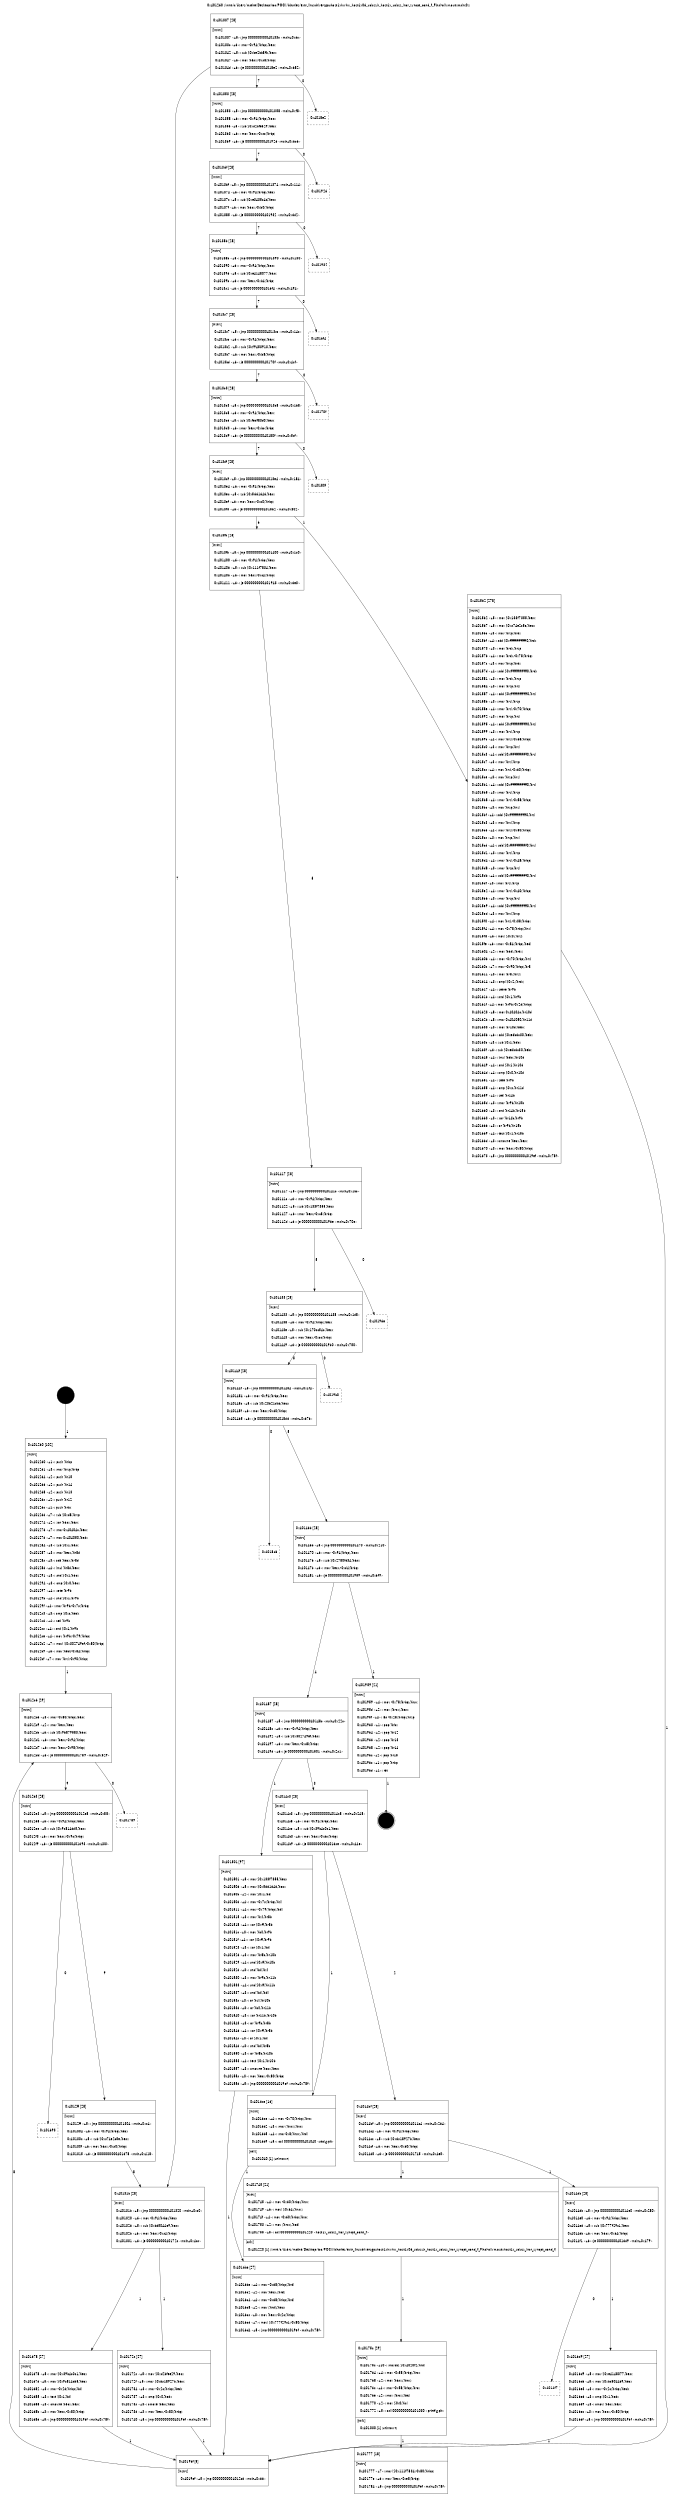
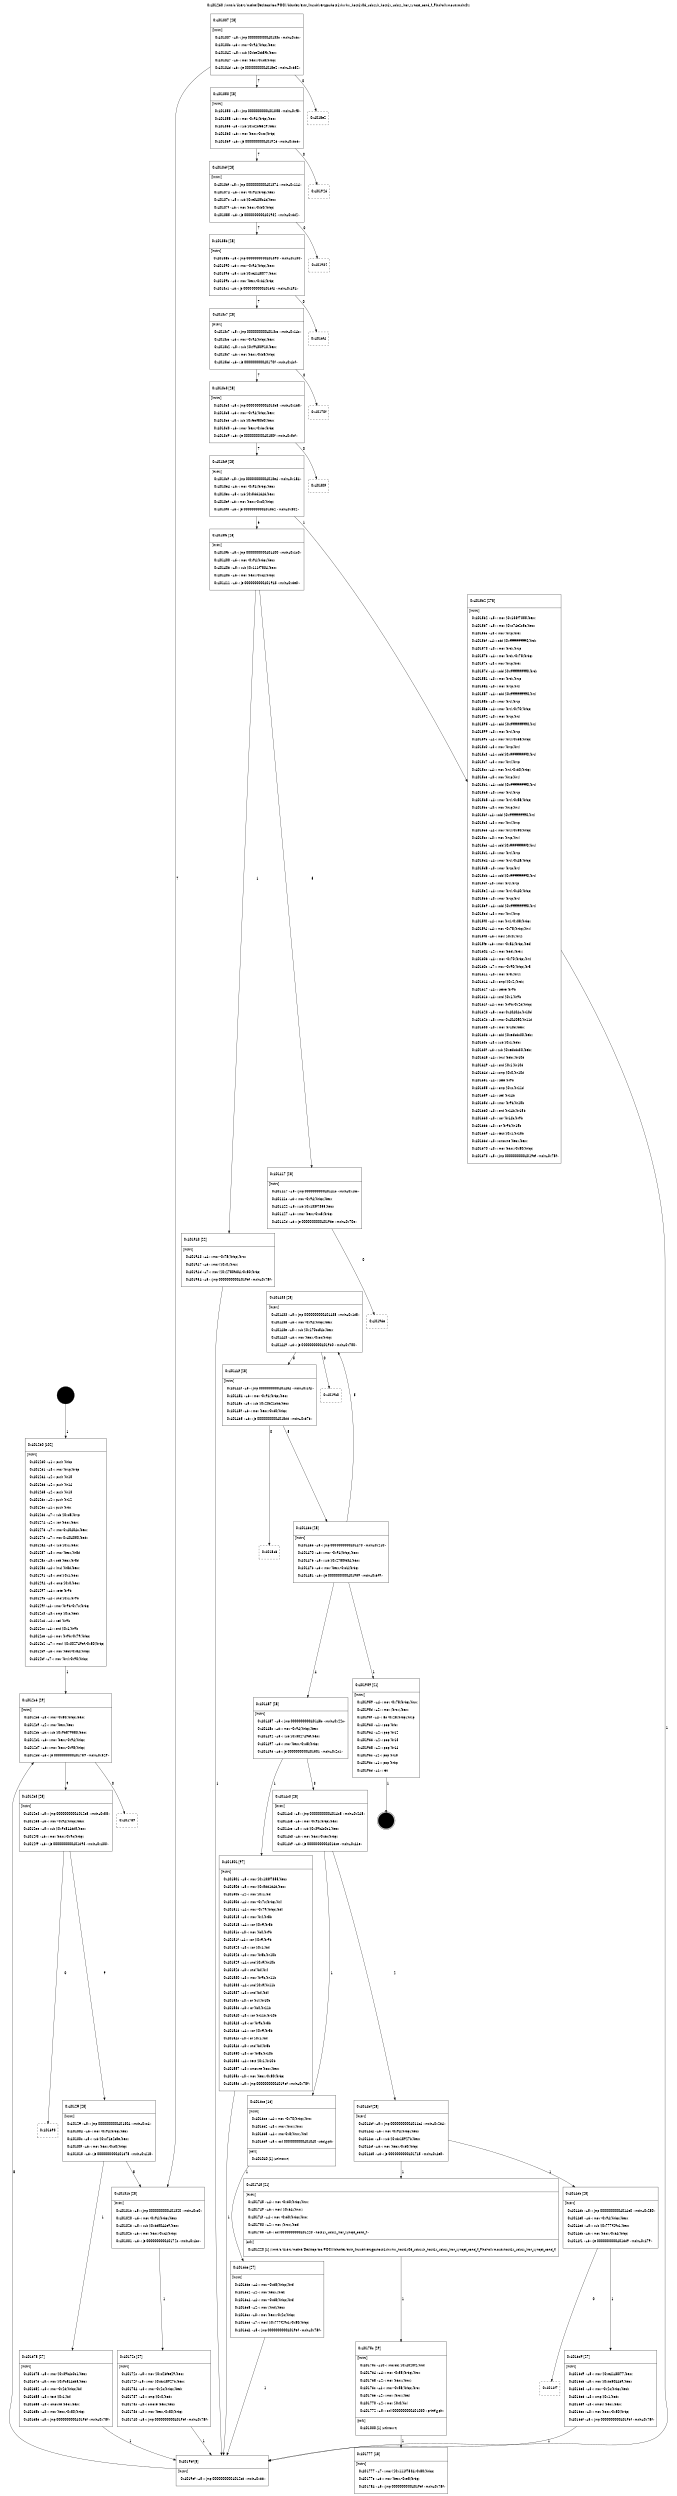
(315, 1259) -> (353, 1437)
none -> (228, 1260)
(120, 2299) -> (88, 2254)
none -> (246, 2395)
